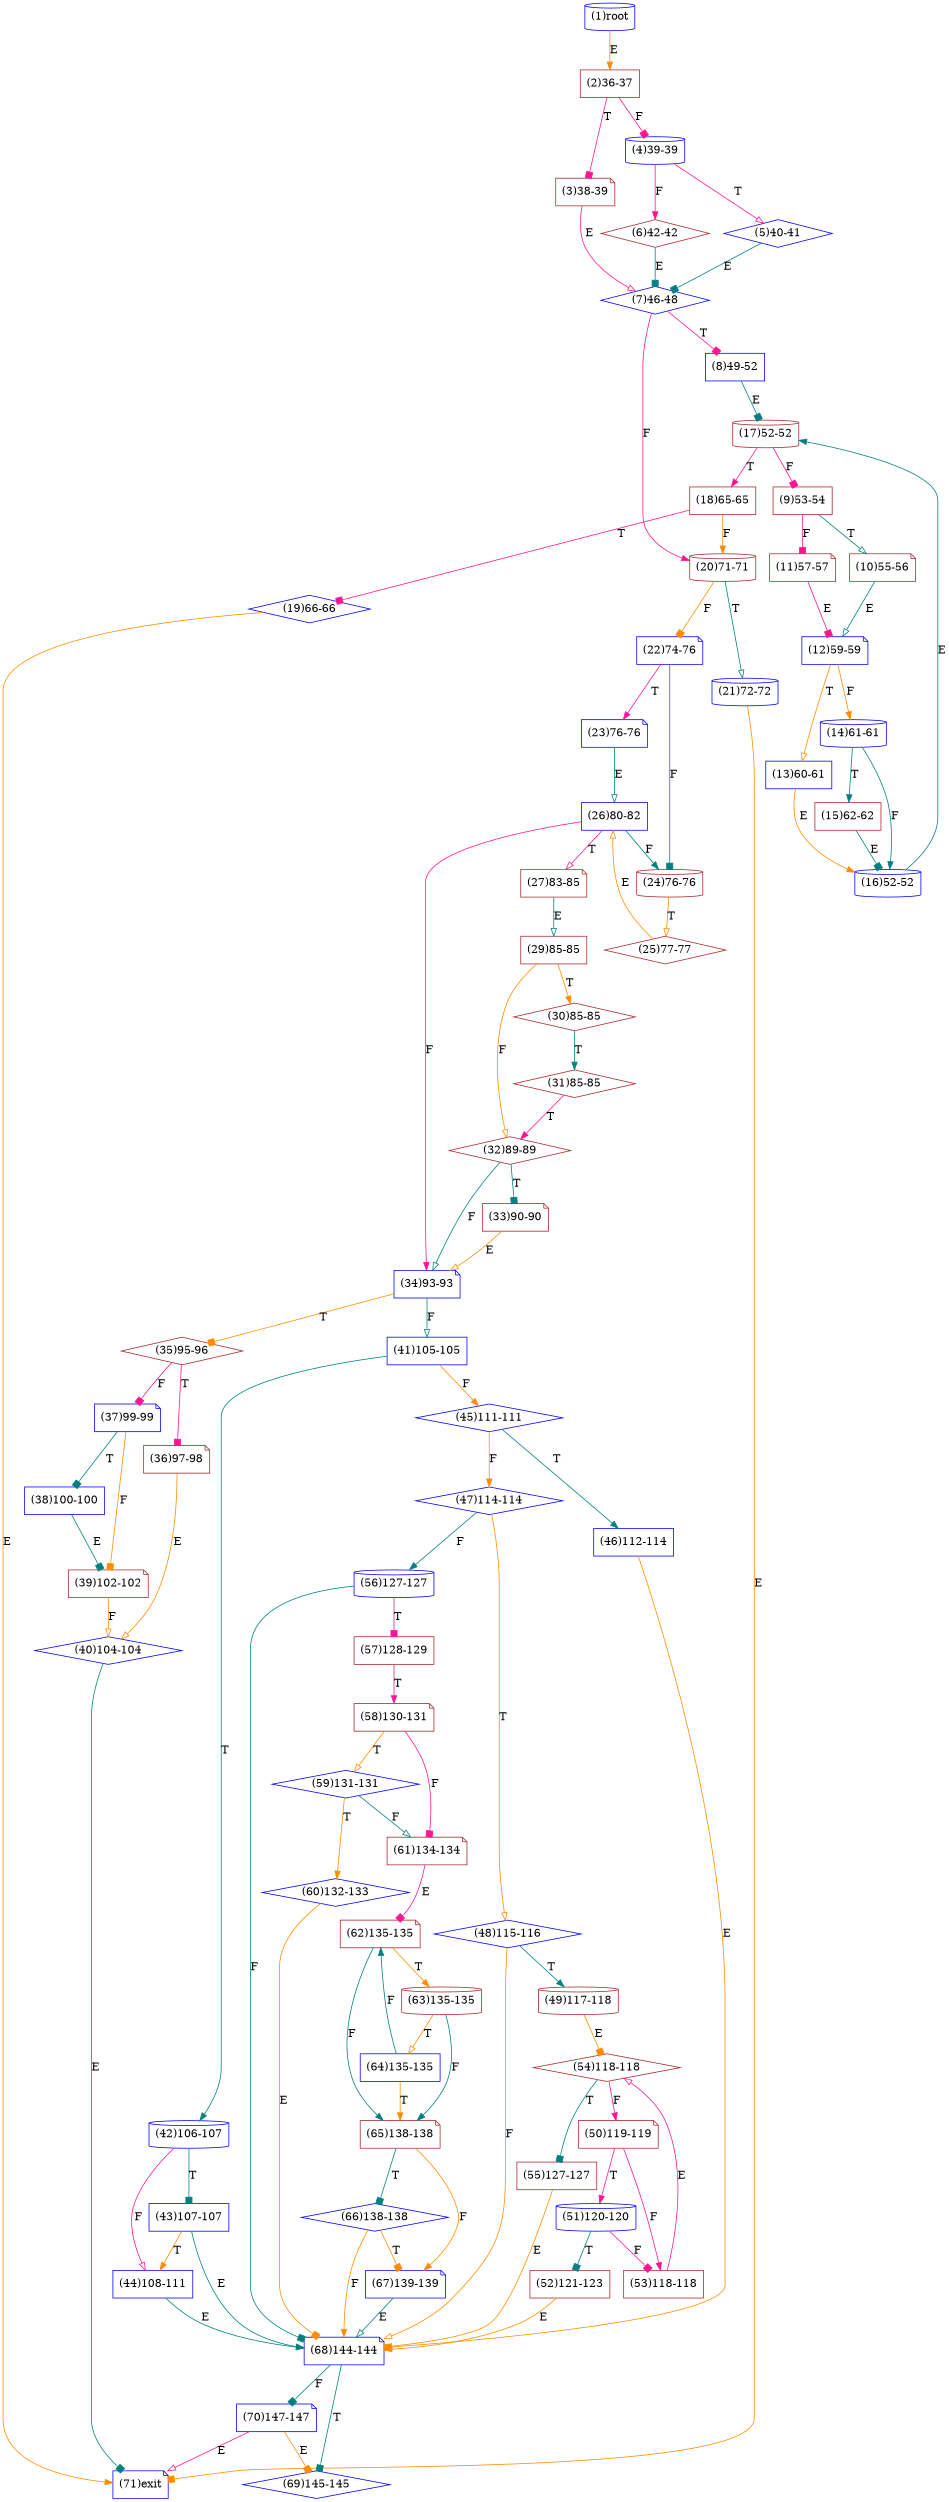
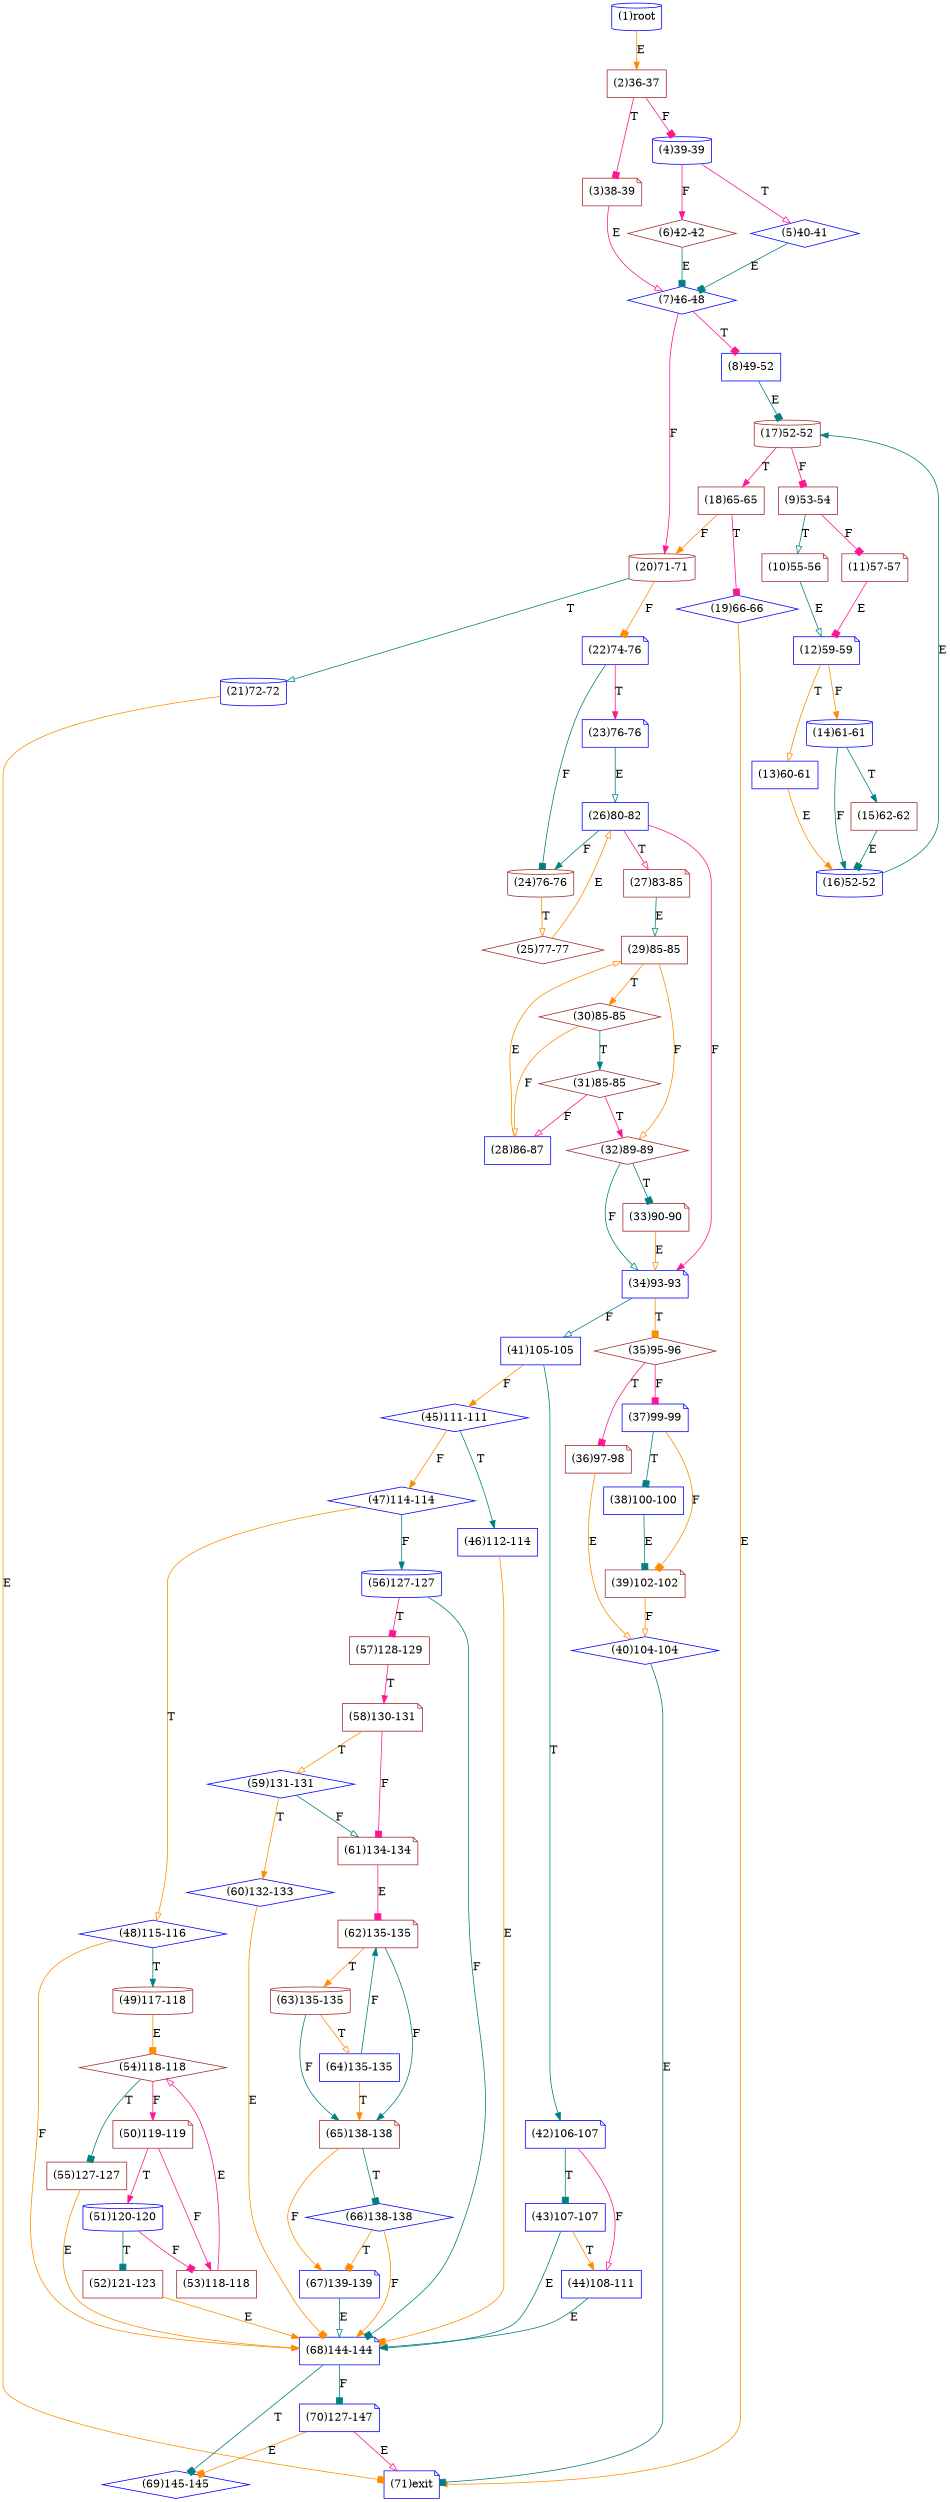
none -> (518, 1151)
(189, 2134) -> (565, 2134)
(276, 2418) -> (339, 2418)
